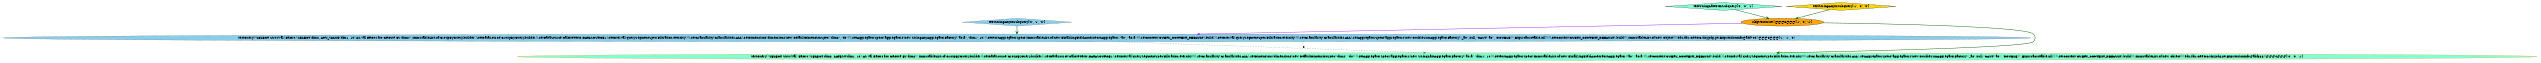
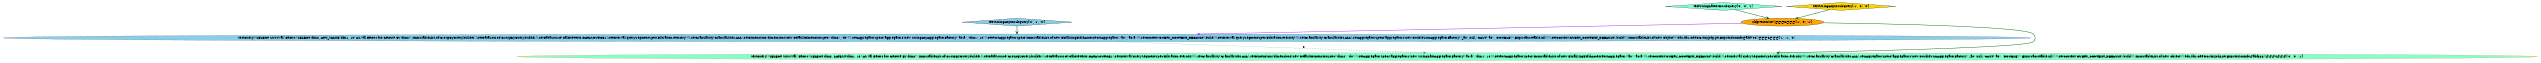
(1017, 22) -> (1017, 22)
